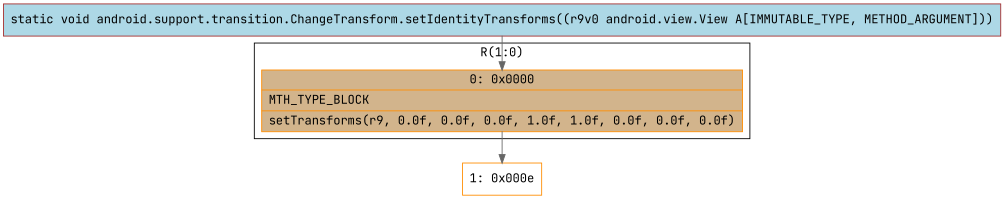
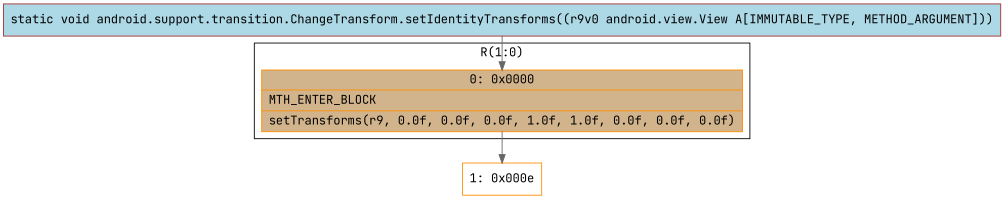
(319, 100) -> (323, 100)
